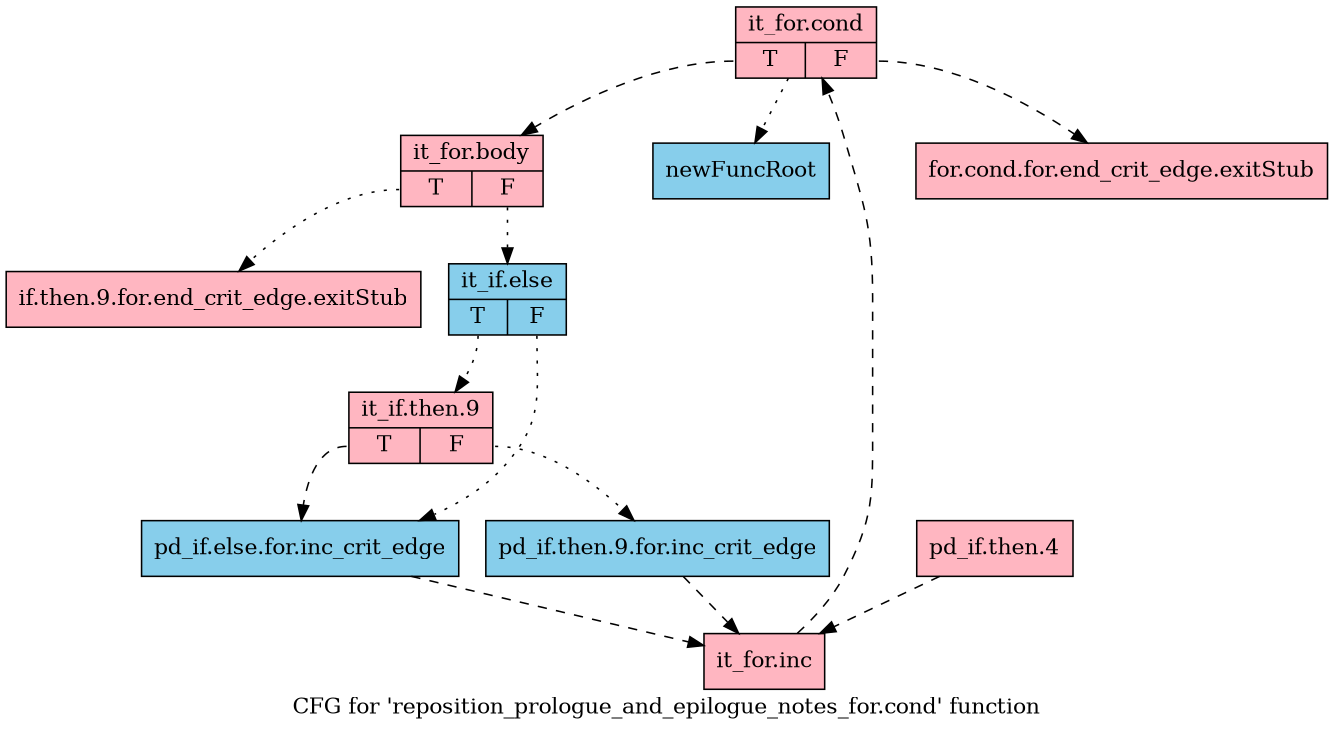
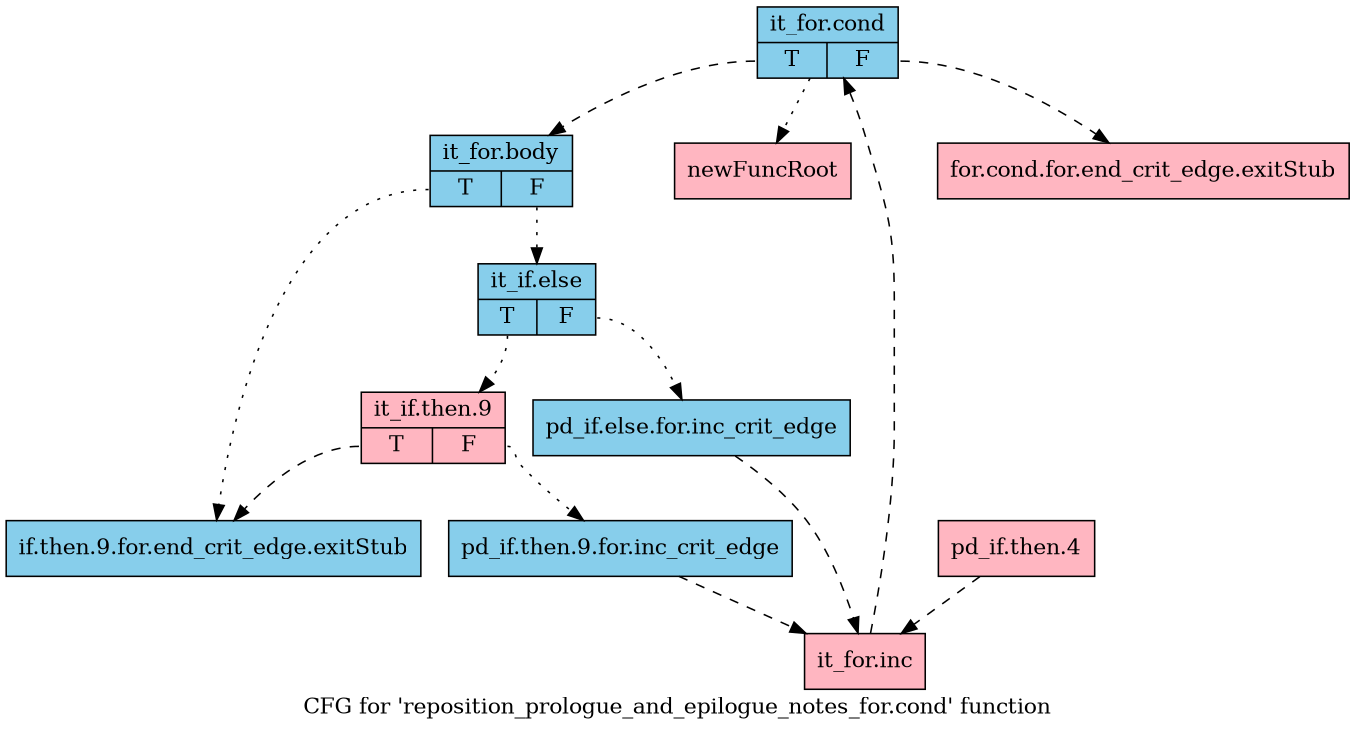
(806, 43) -> (828, 43)
(472, 171) -> (501, 171)
(741, 171) -> (763, 171)
(214, 299) -> (214, 548)
(315, 467) -> (296, 466)
